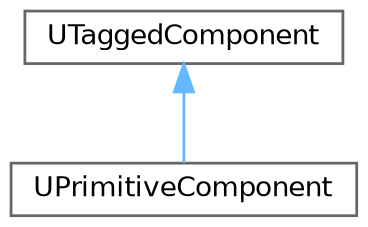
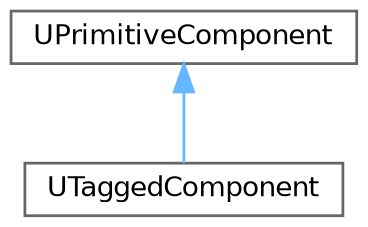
(184, 128) -> (184, 128)
